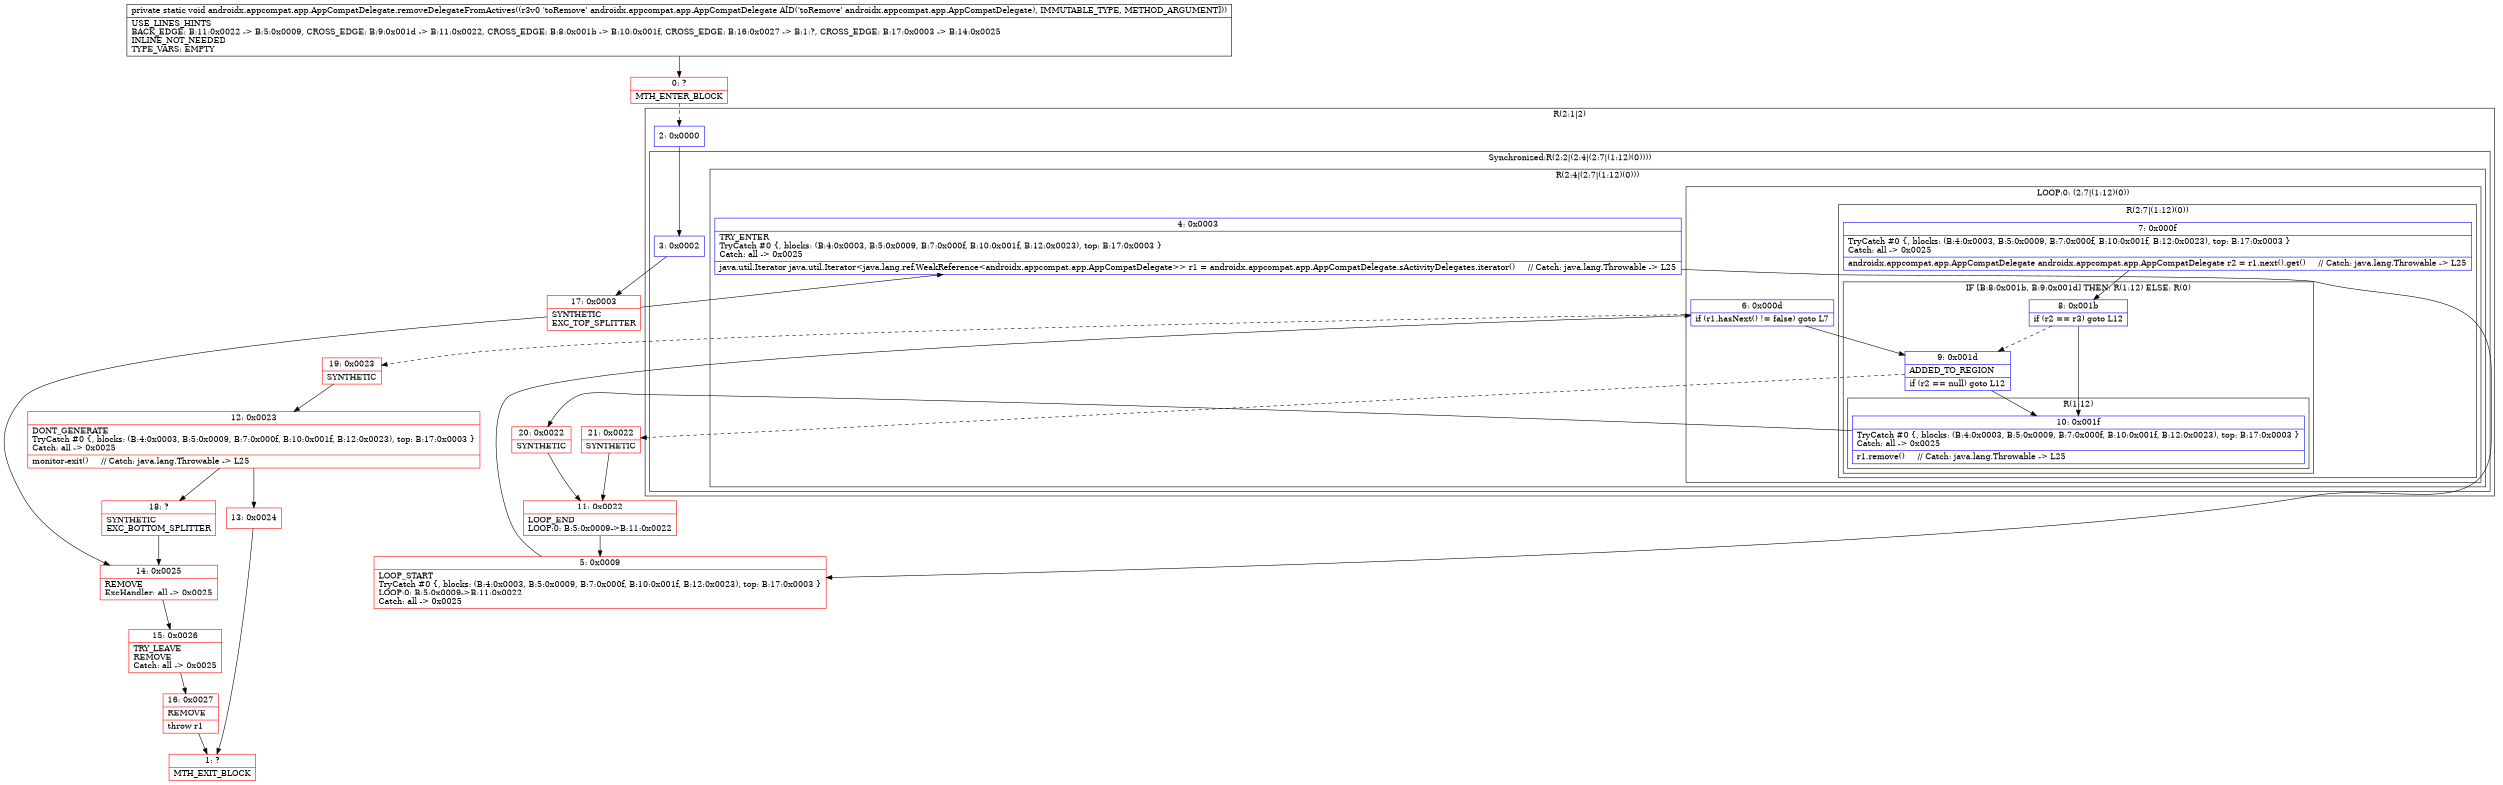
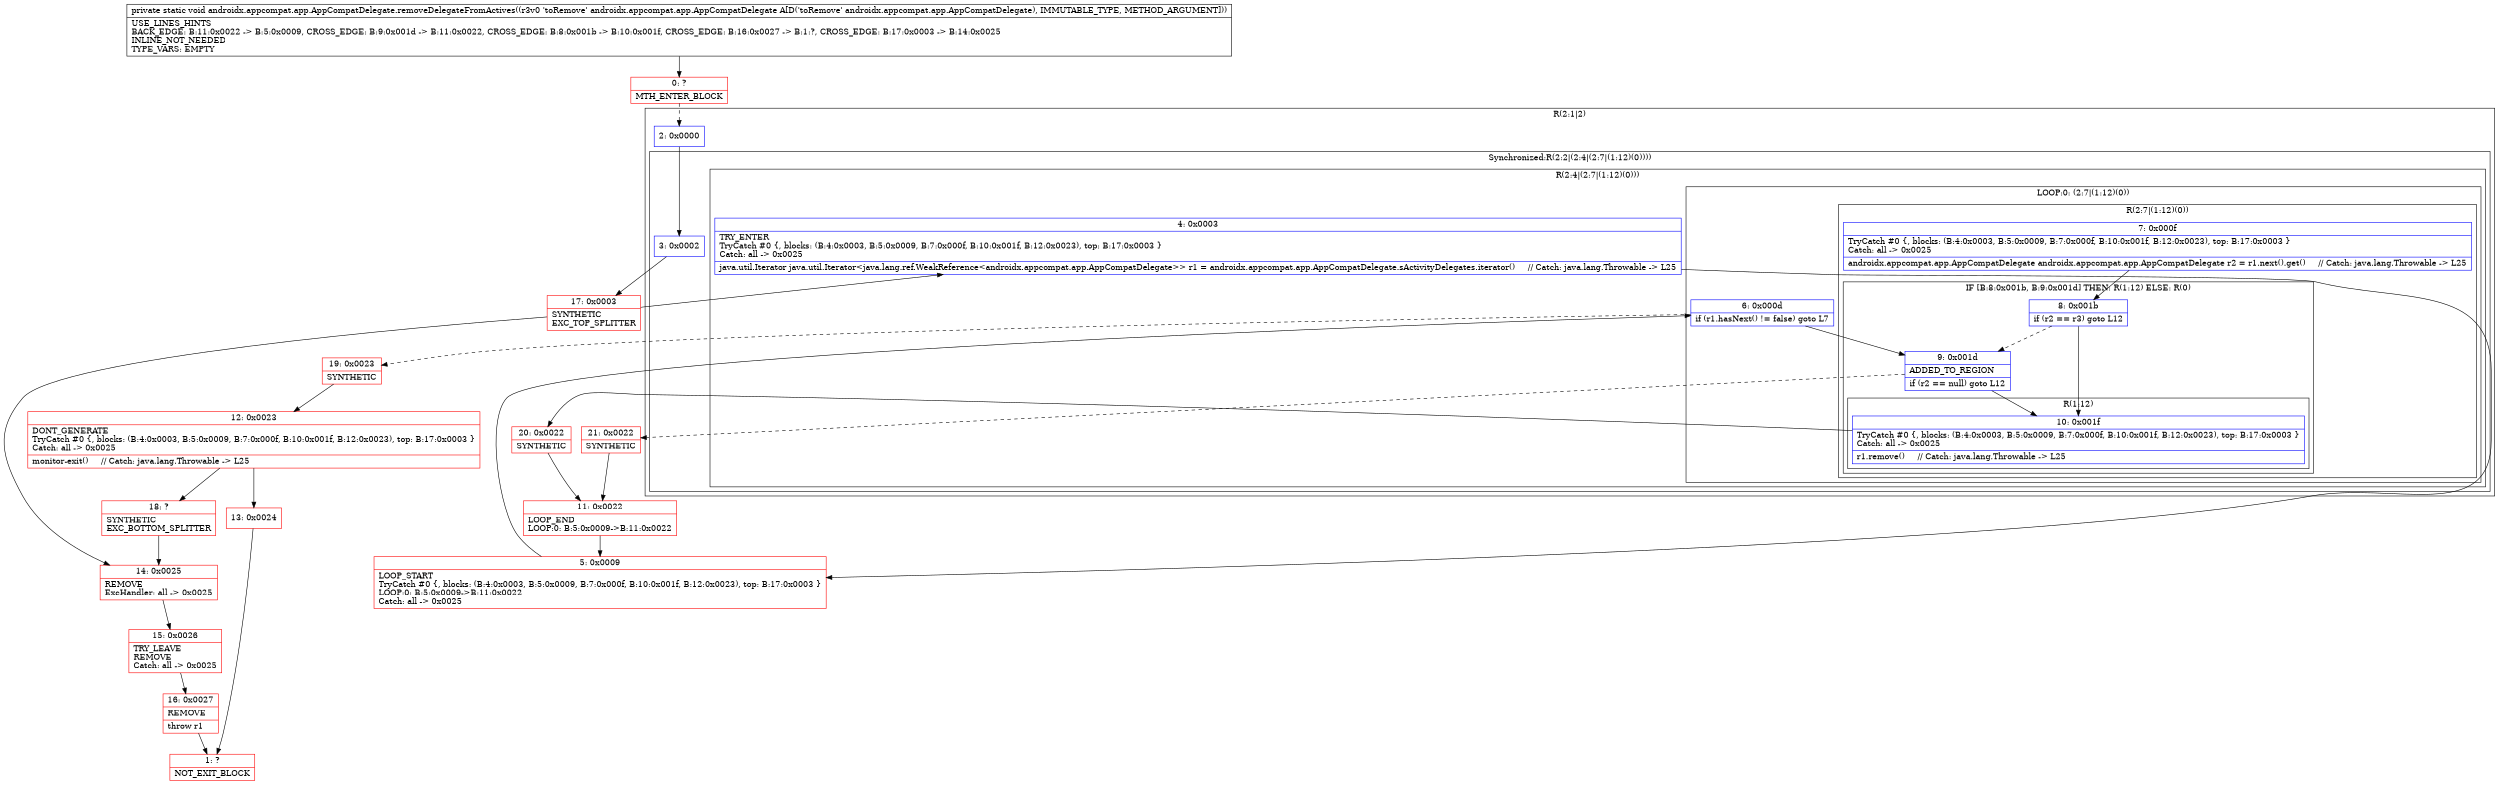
(212, 774) -> (212, 774)
